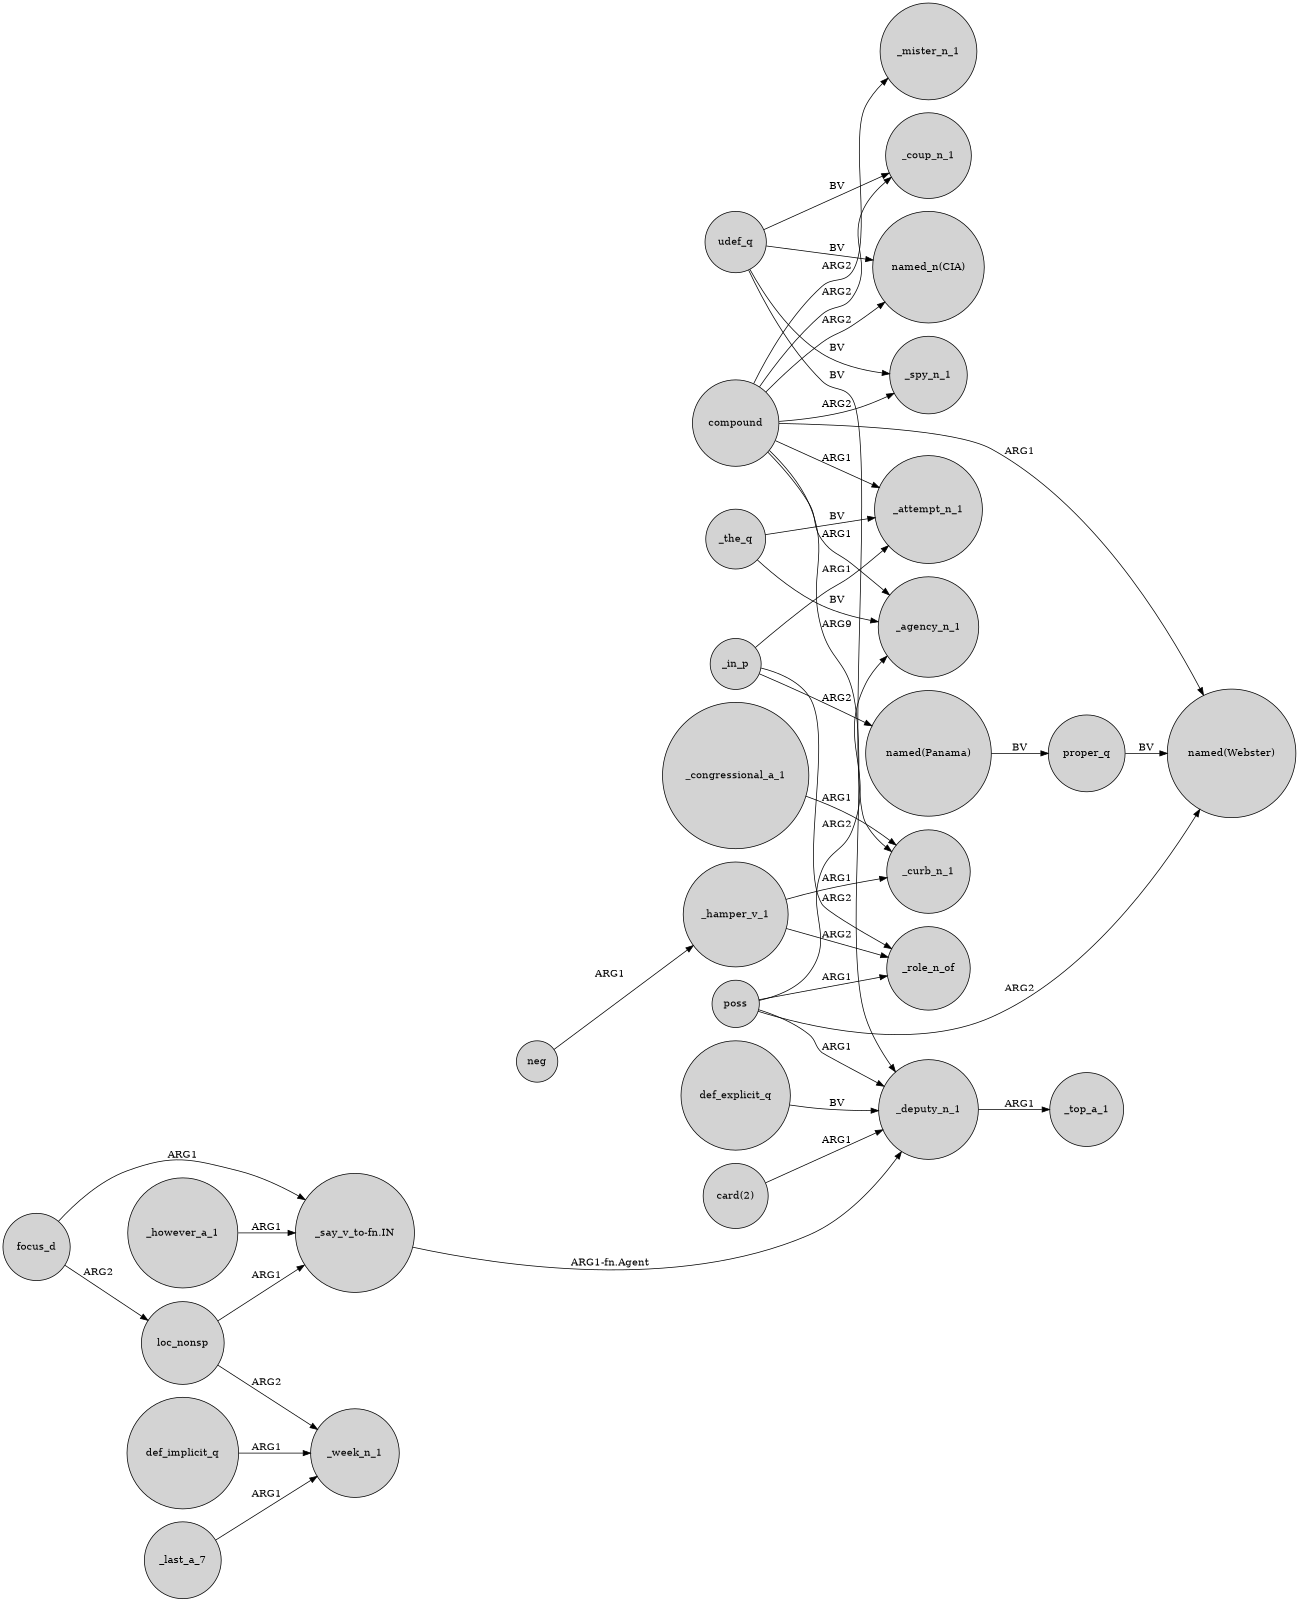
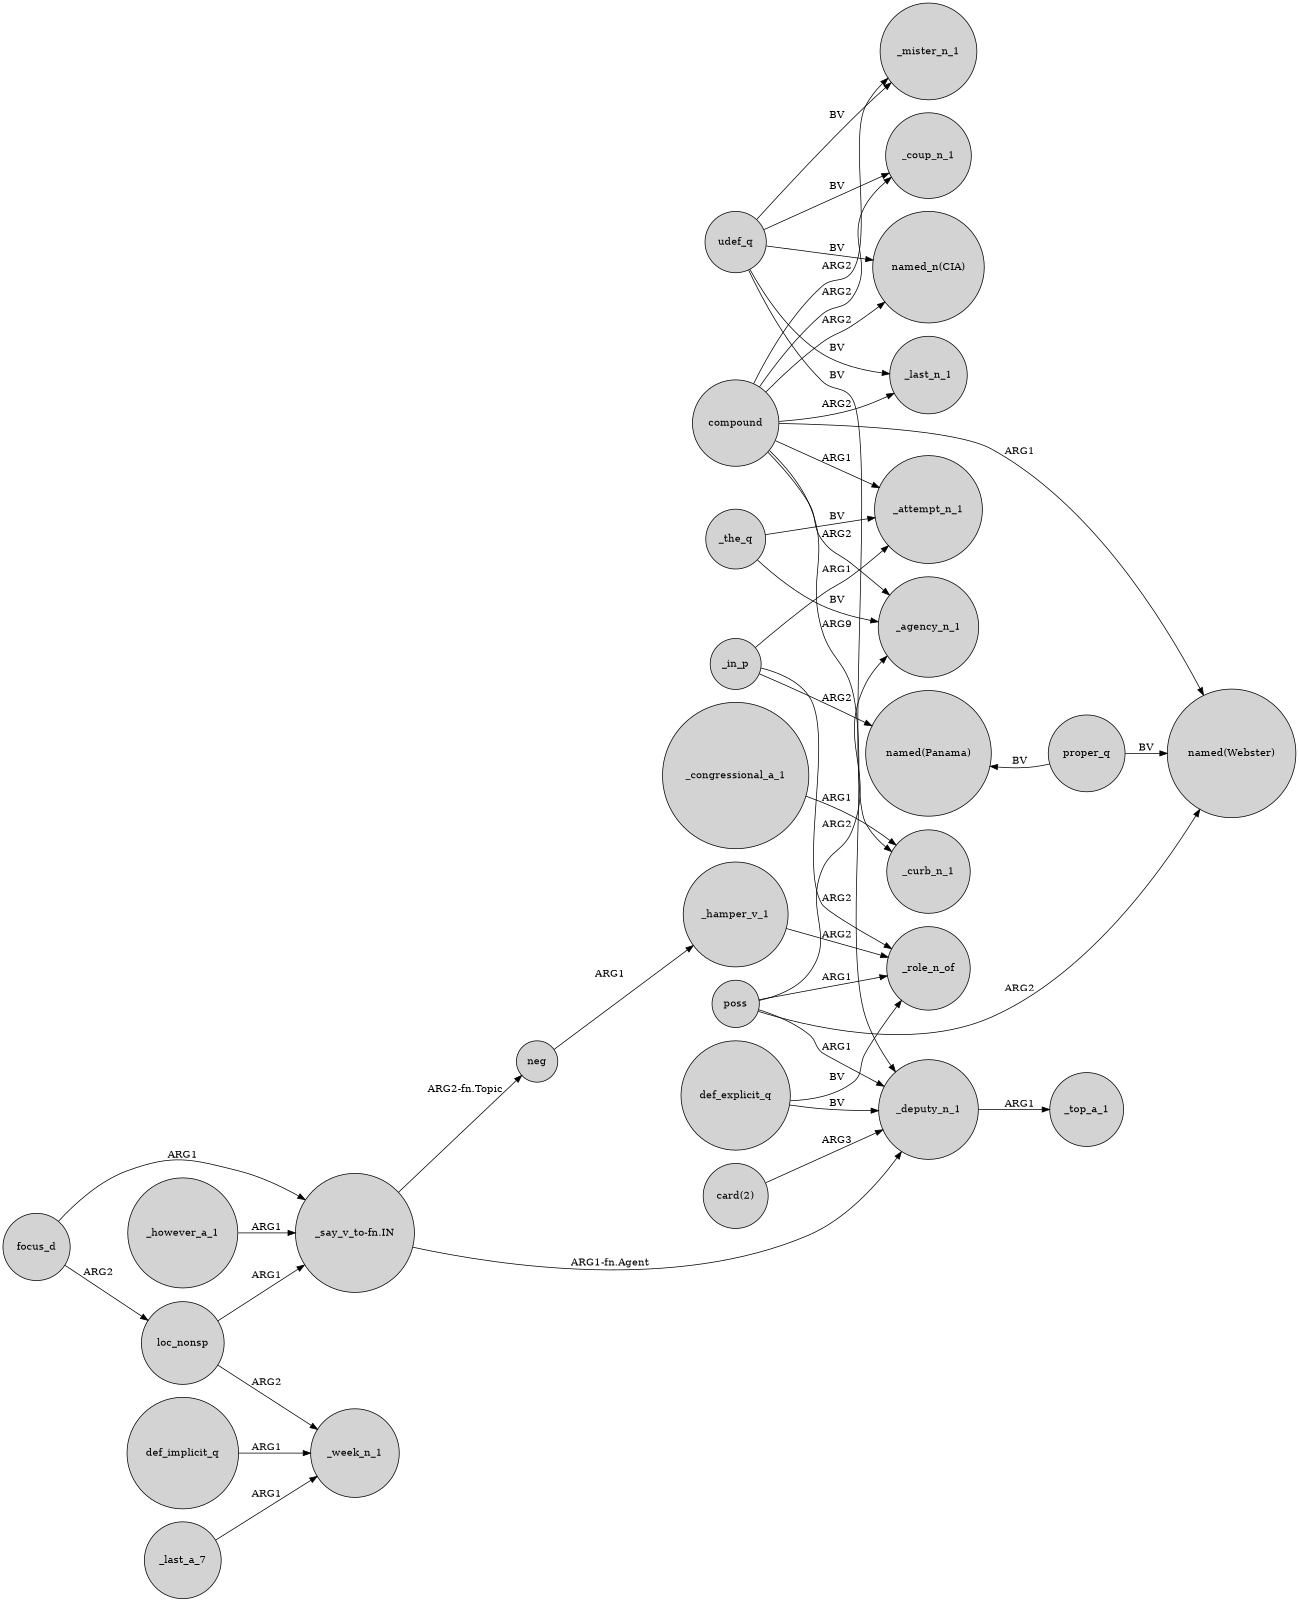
none -> (820, 152)
(928, 375) -> (928, 375)
(837, 534) -> (837, 534)
(1016, 753) -> (1024, 768)
(833, 888) -> none
none -> (856, 1080)
none -> (457, 1137)
(837, 1140) -> (837, 1140)
